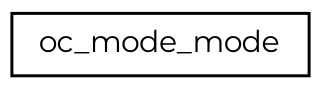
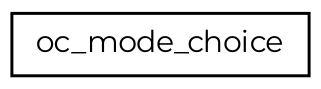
(160, 45) -> (160, 45)
